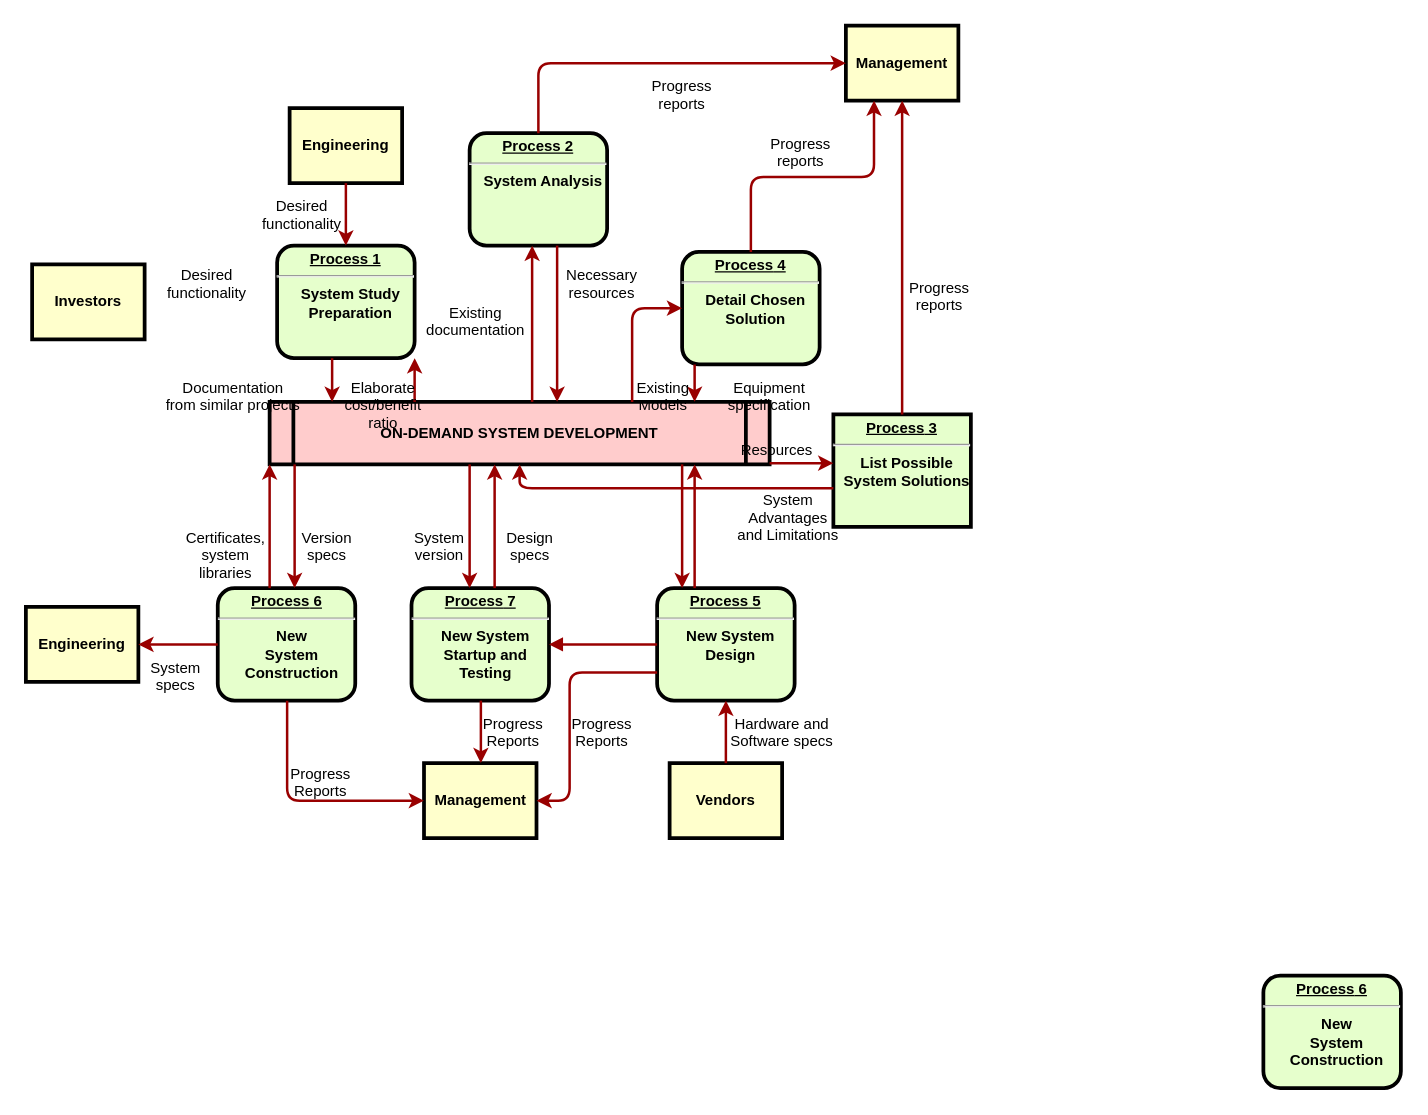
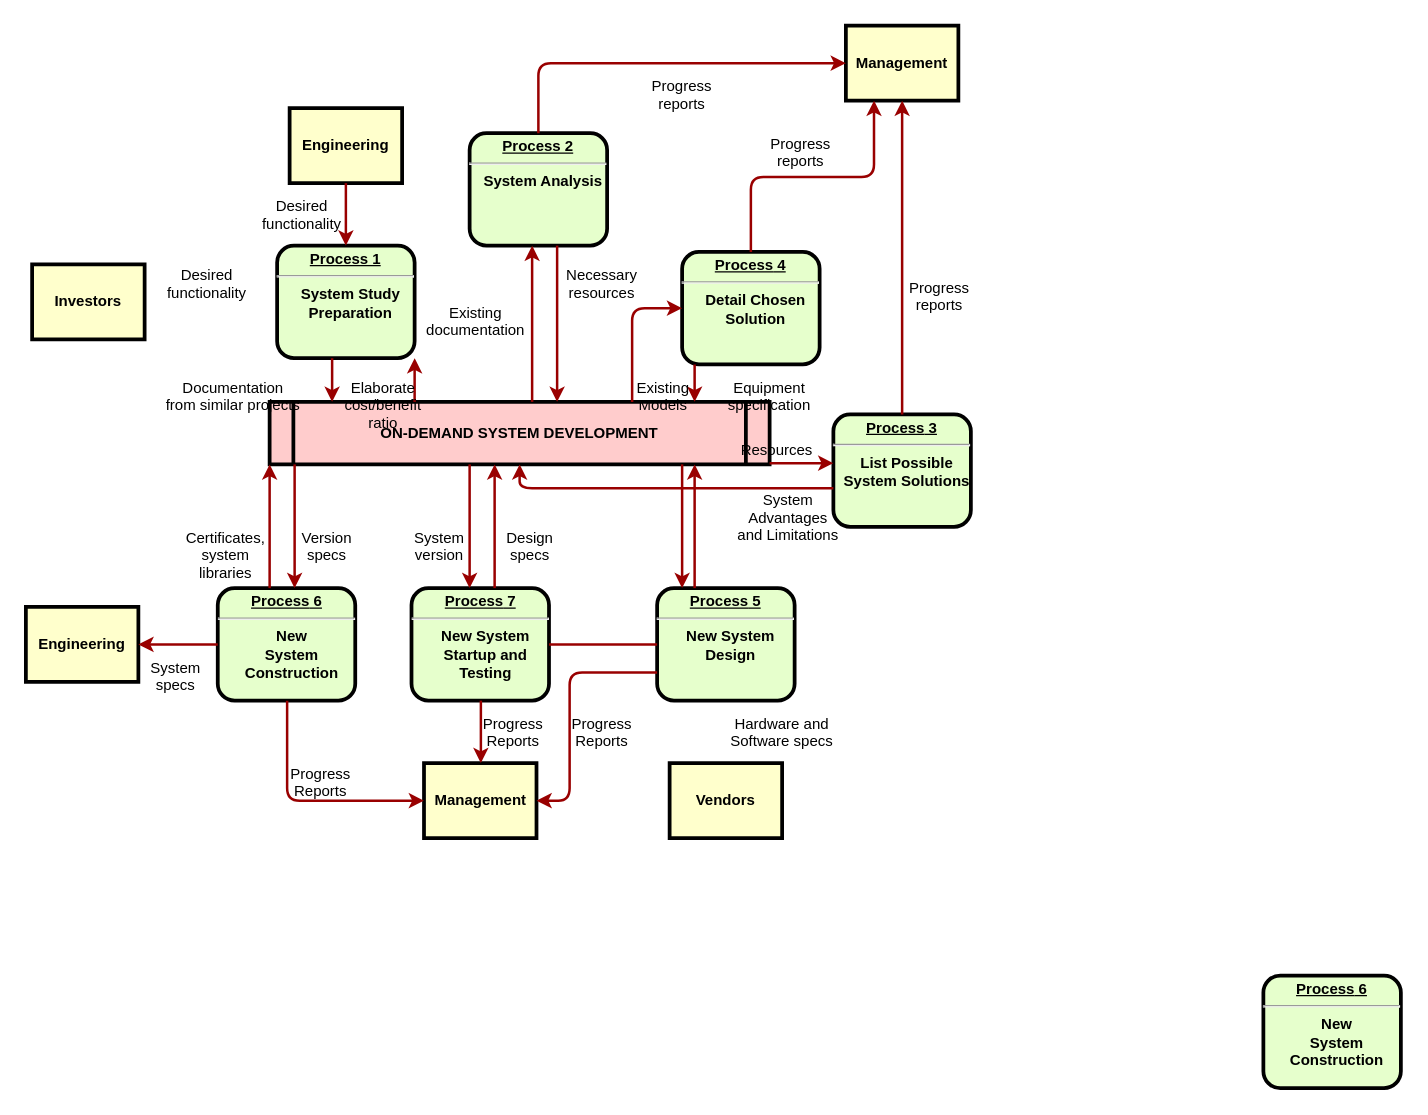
(902, 471) -> (902, 471)
(563, 644) -> (558, 644)
(726, 737) -> none
